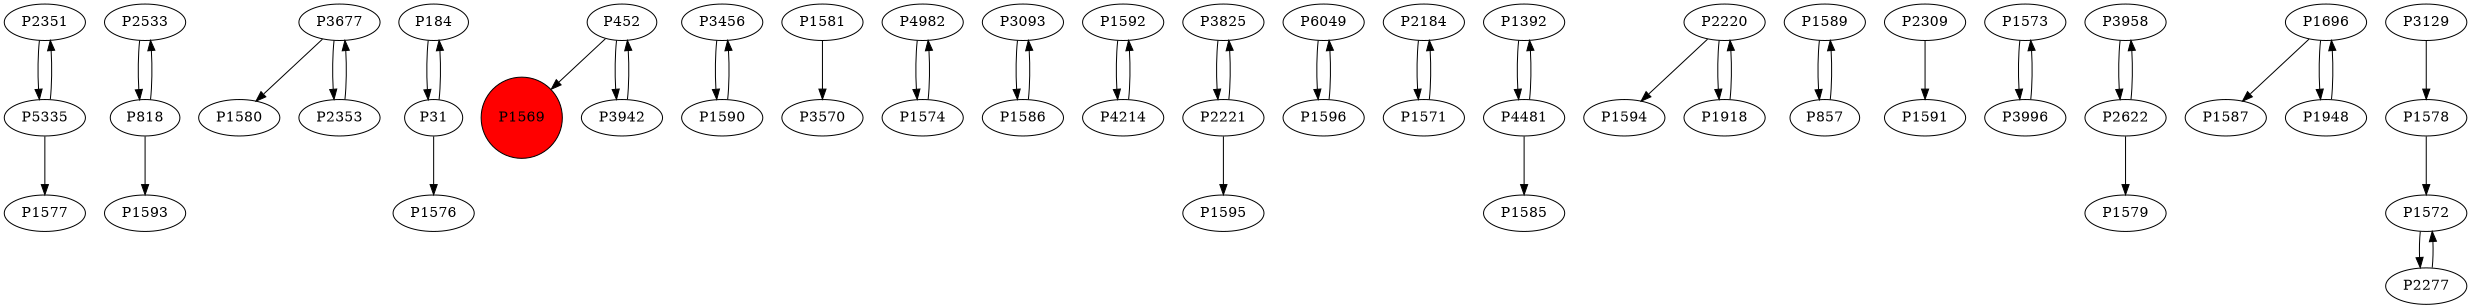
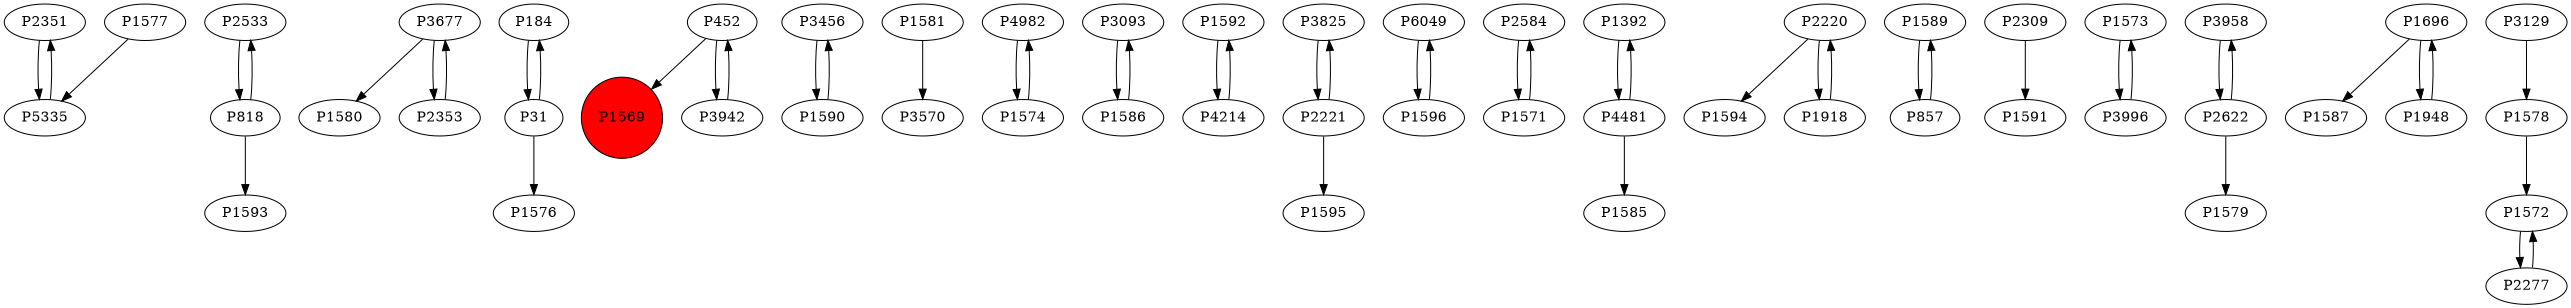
(1424, 22) -> (1524, 22)
(45, 160) -> (99, 66)
